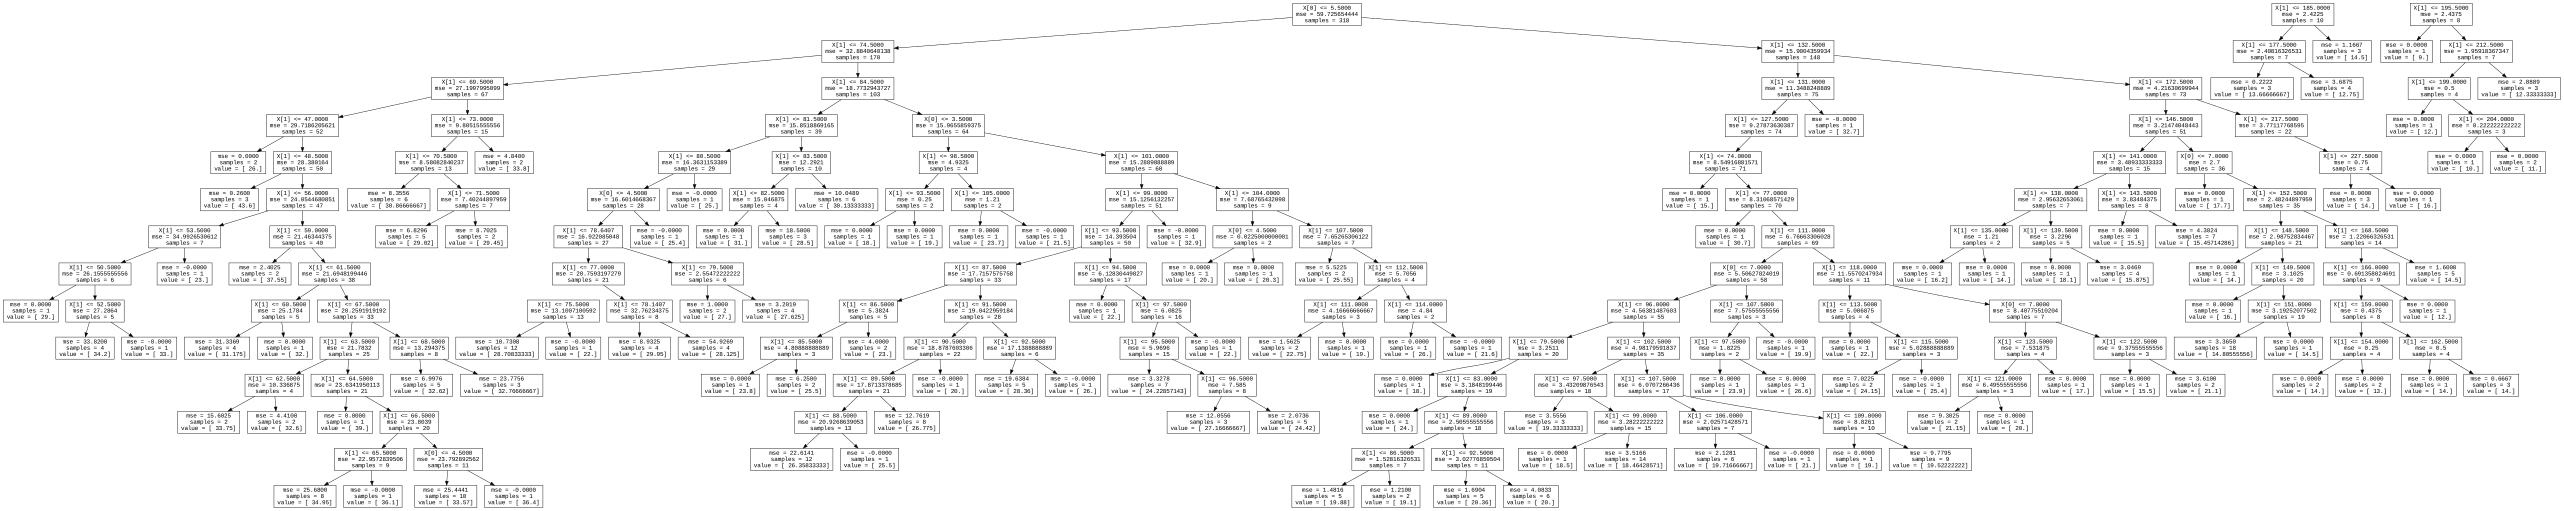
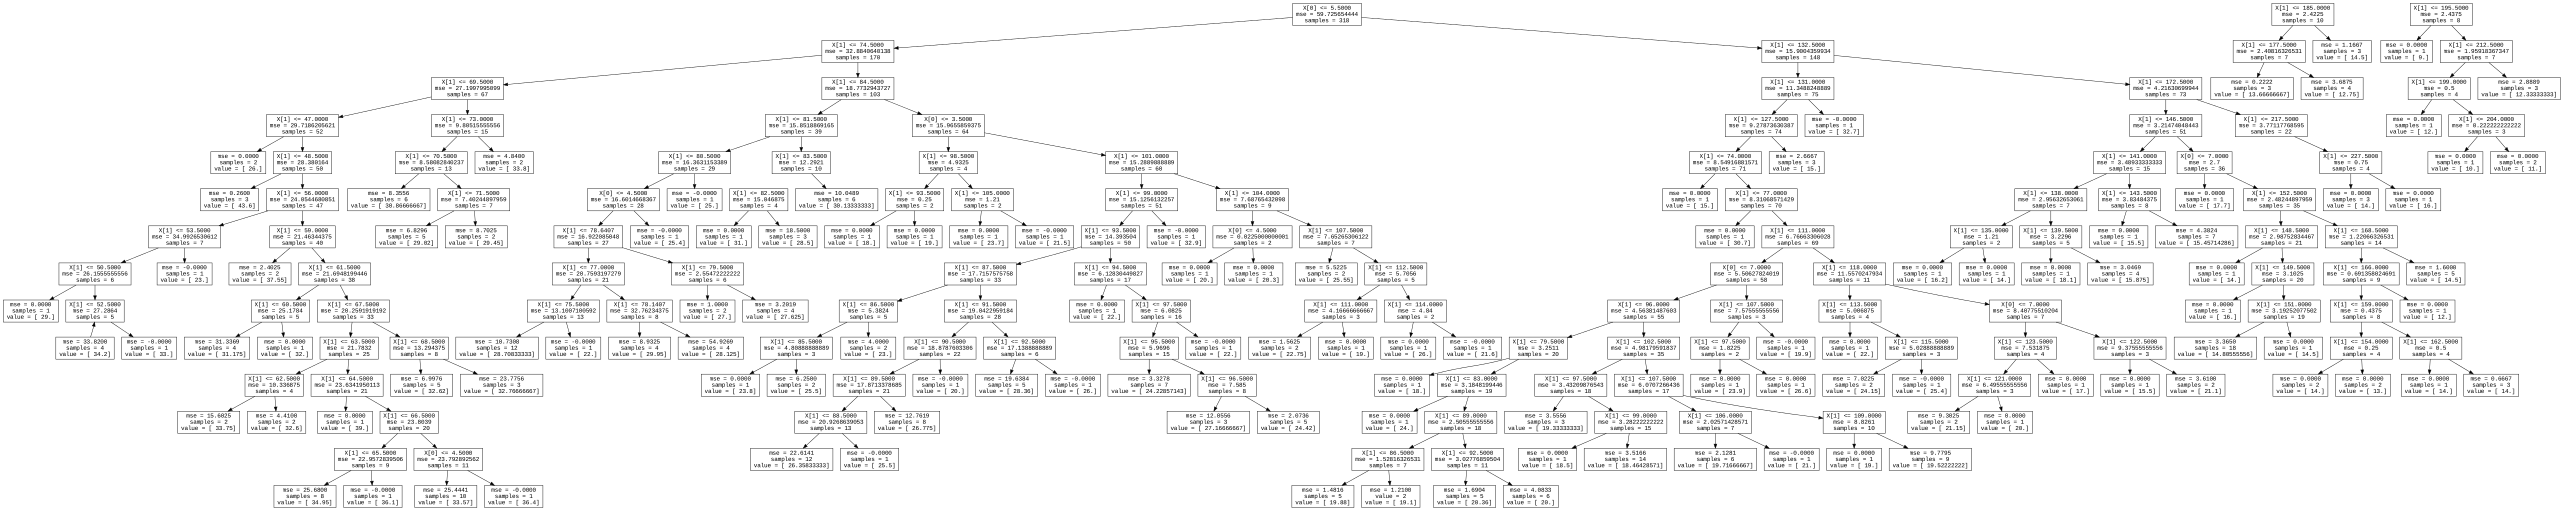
none -> (1797, 163)
(782, 180) -> none
(1396, 274) -> (1396, 274)
none -> (577, 291)
(88, 327) -> (92, 332)
(1391, 496) -> (1391, 496)
